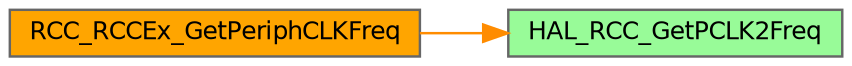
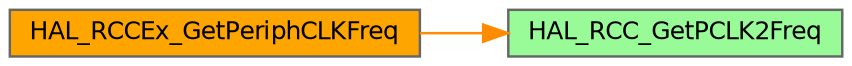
(215, 33) -> (215, 33)
